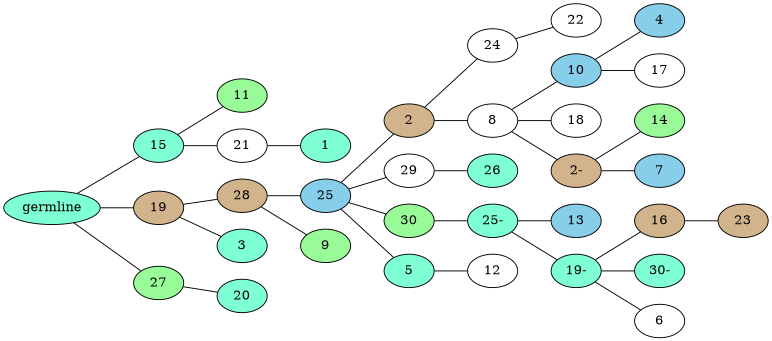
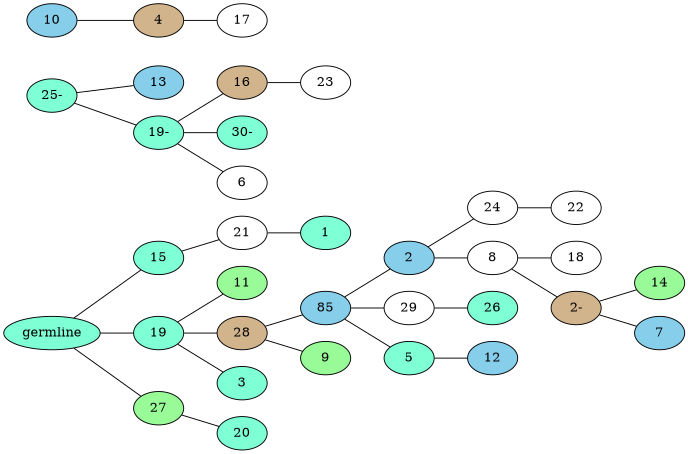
(660, 20) -> (159, 20)
(618, 71) -> (201, 20)
(534, 96) -> none
(200, 121) -> (200, 308)
(409, 121) -> (409, 258)
(326, 196) -> (326, 308)
(159, 208) -> (159, 333)
(409, 221) -> none
(743, 221) -> (326, 83)
(493, 271) -> (493, 358)
